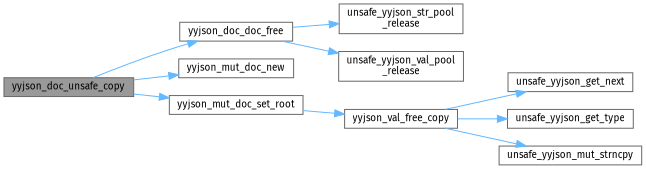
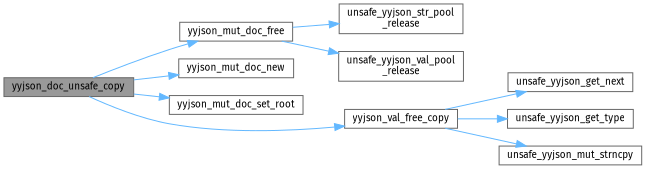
(236, 32) -> (236, 32)
(319, 112) -> (209, 129)
